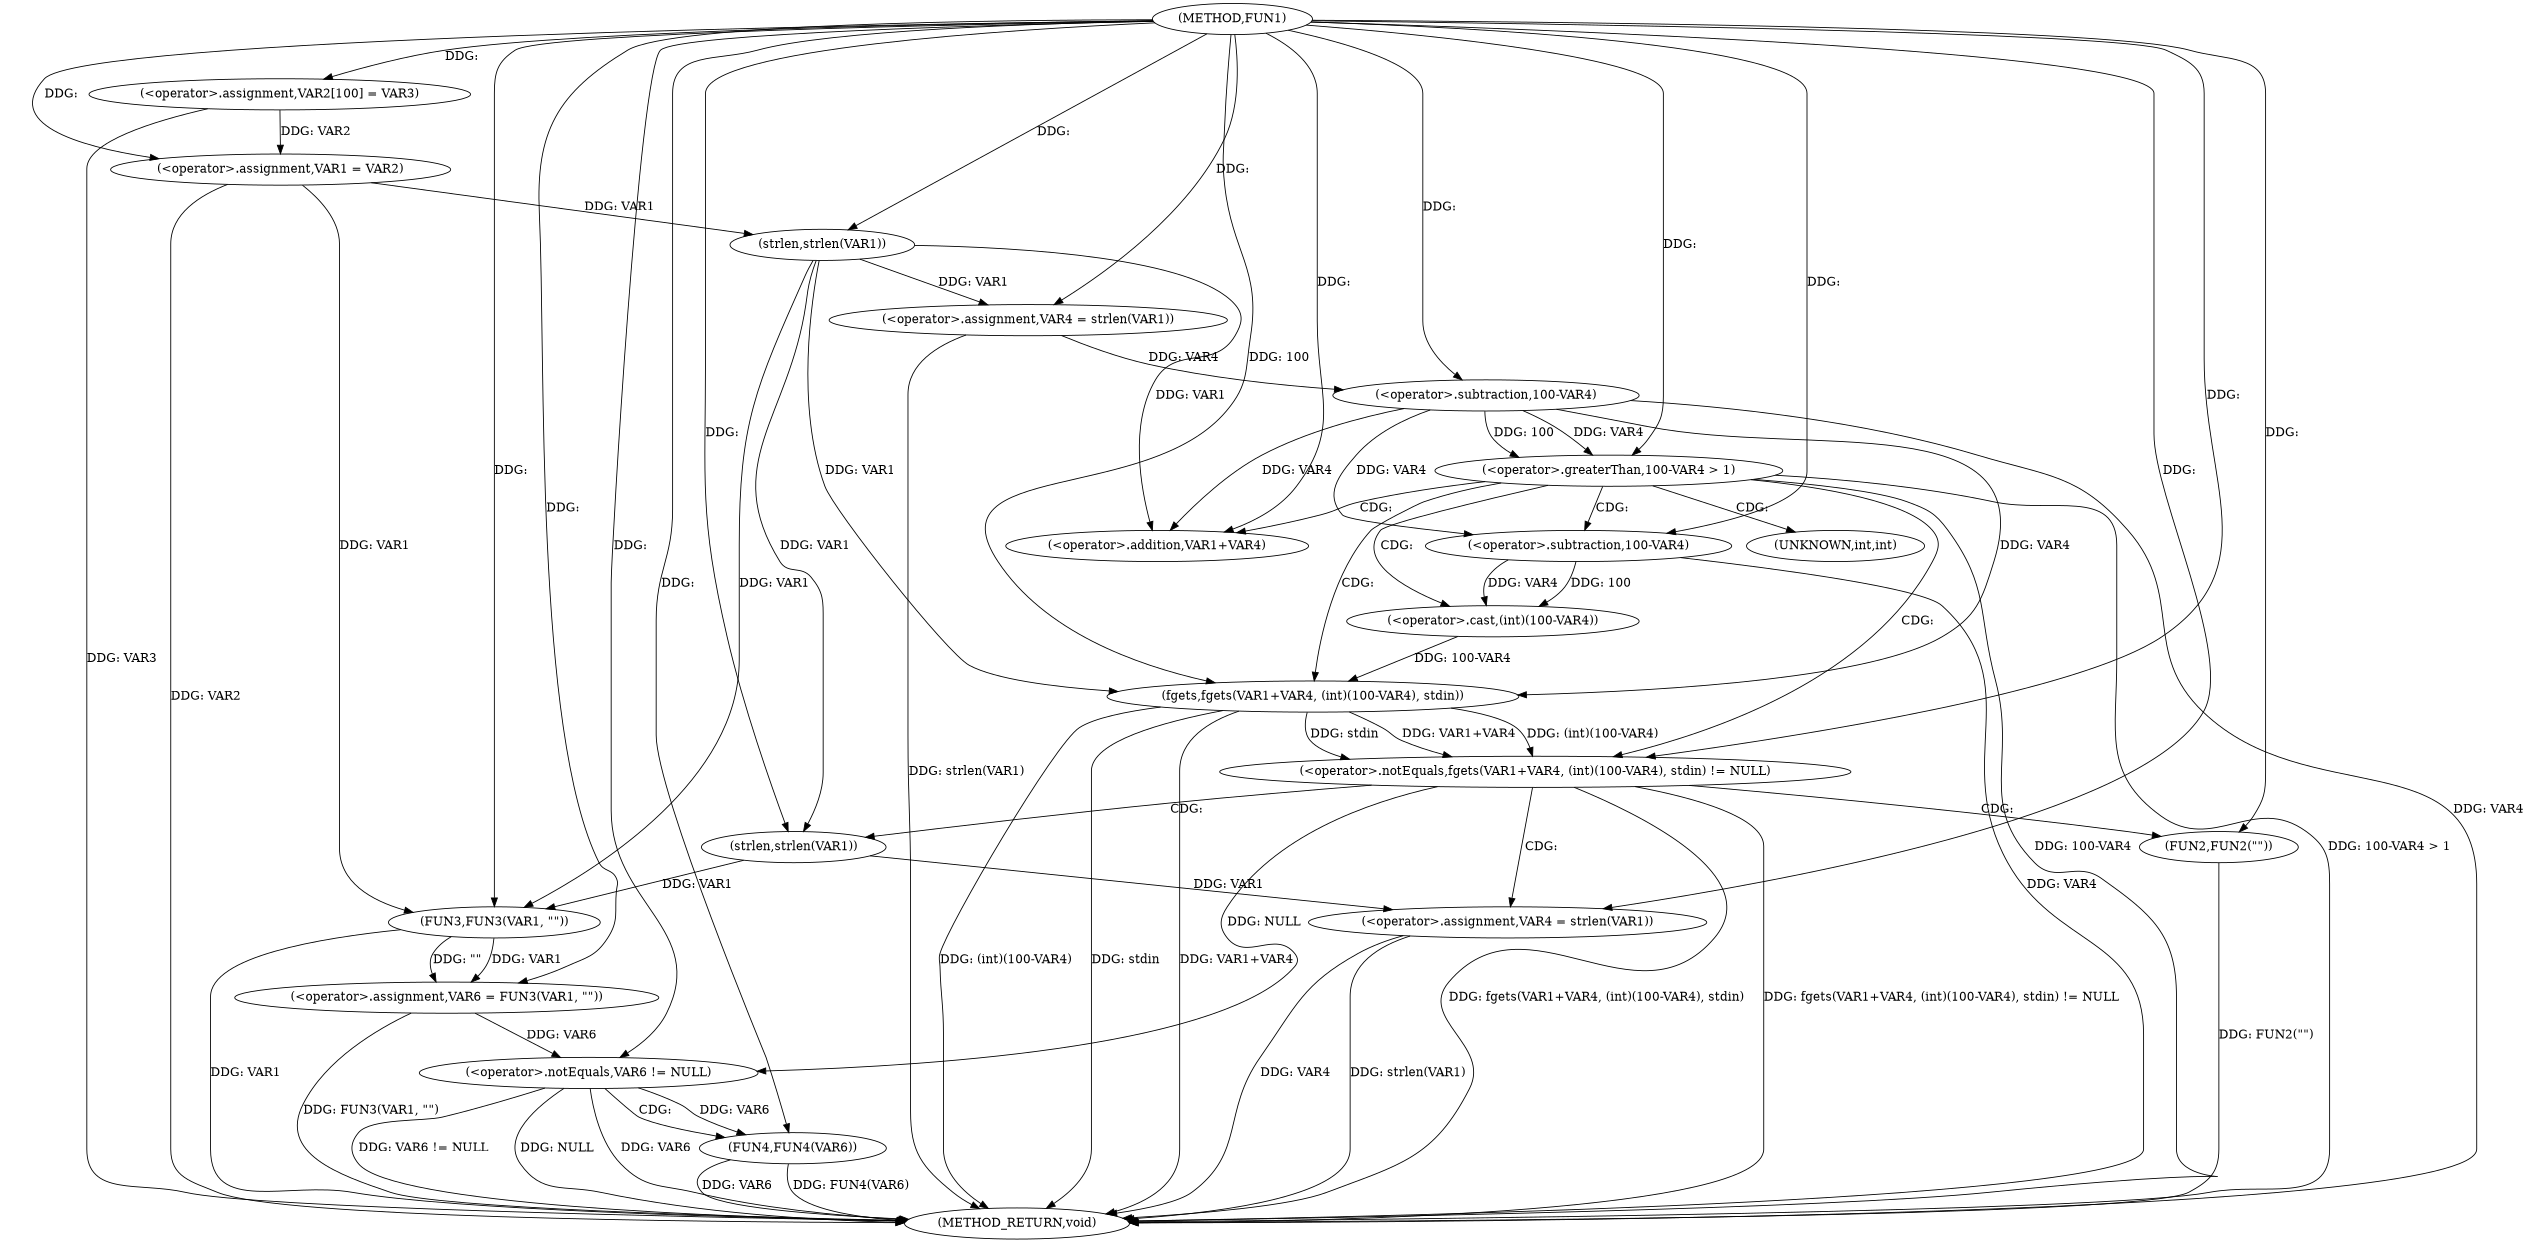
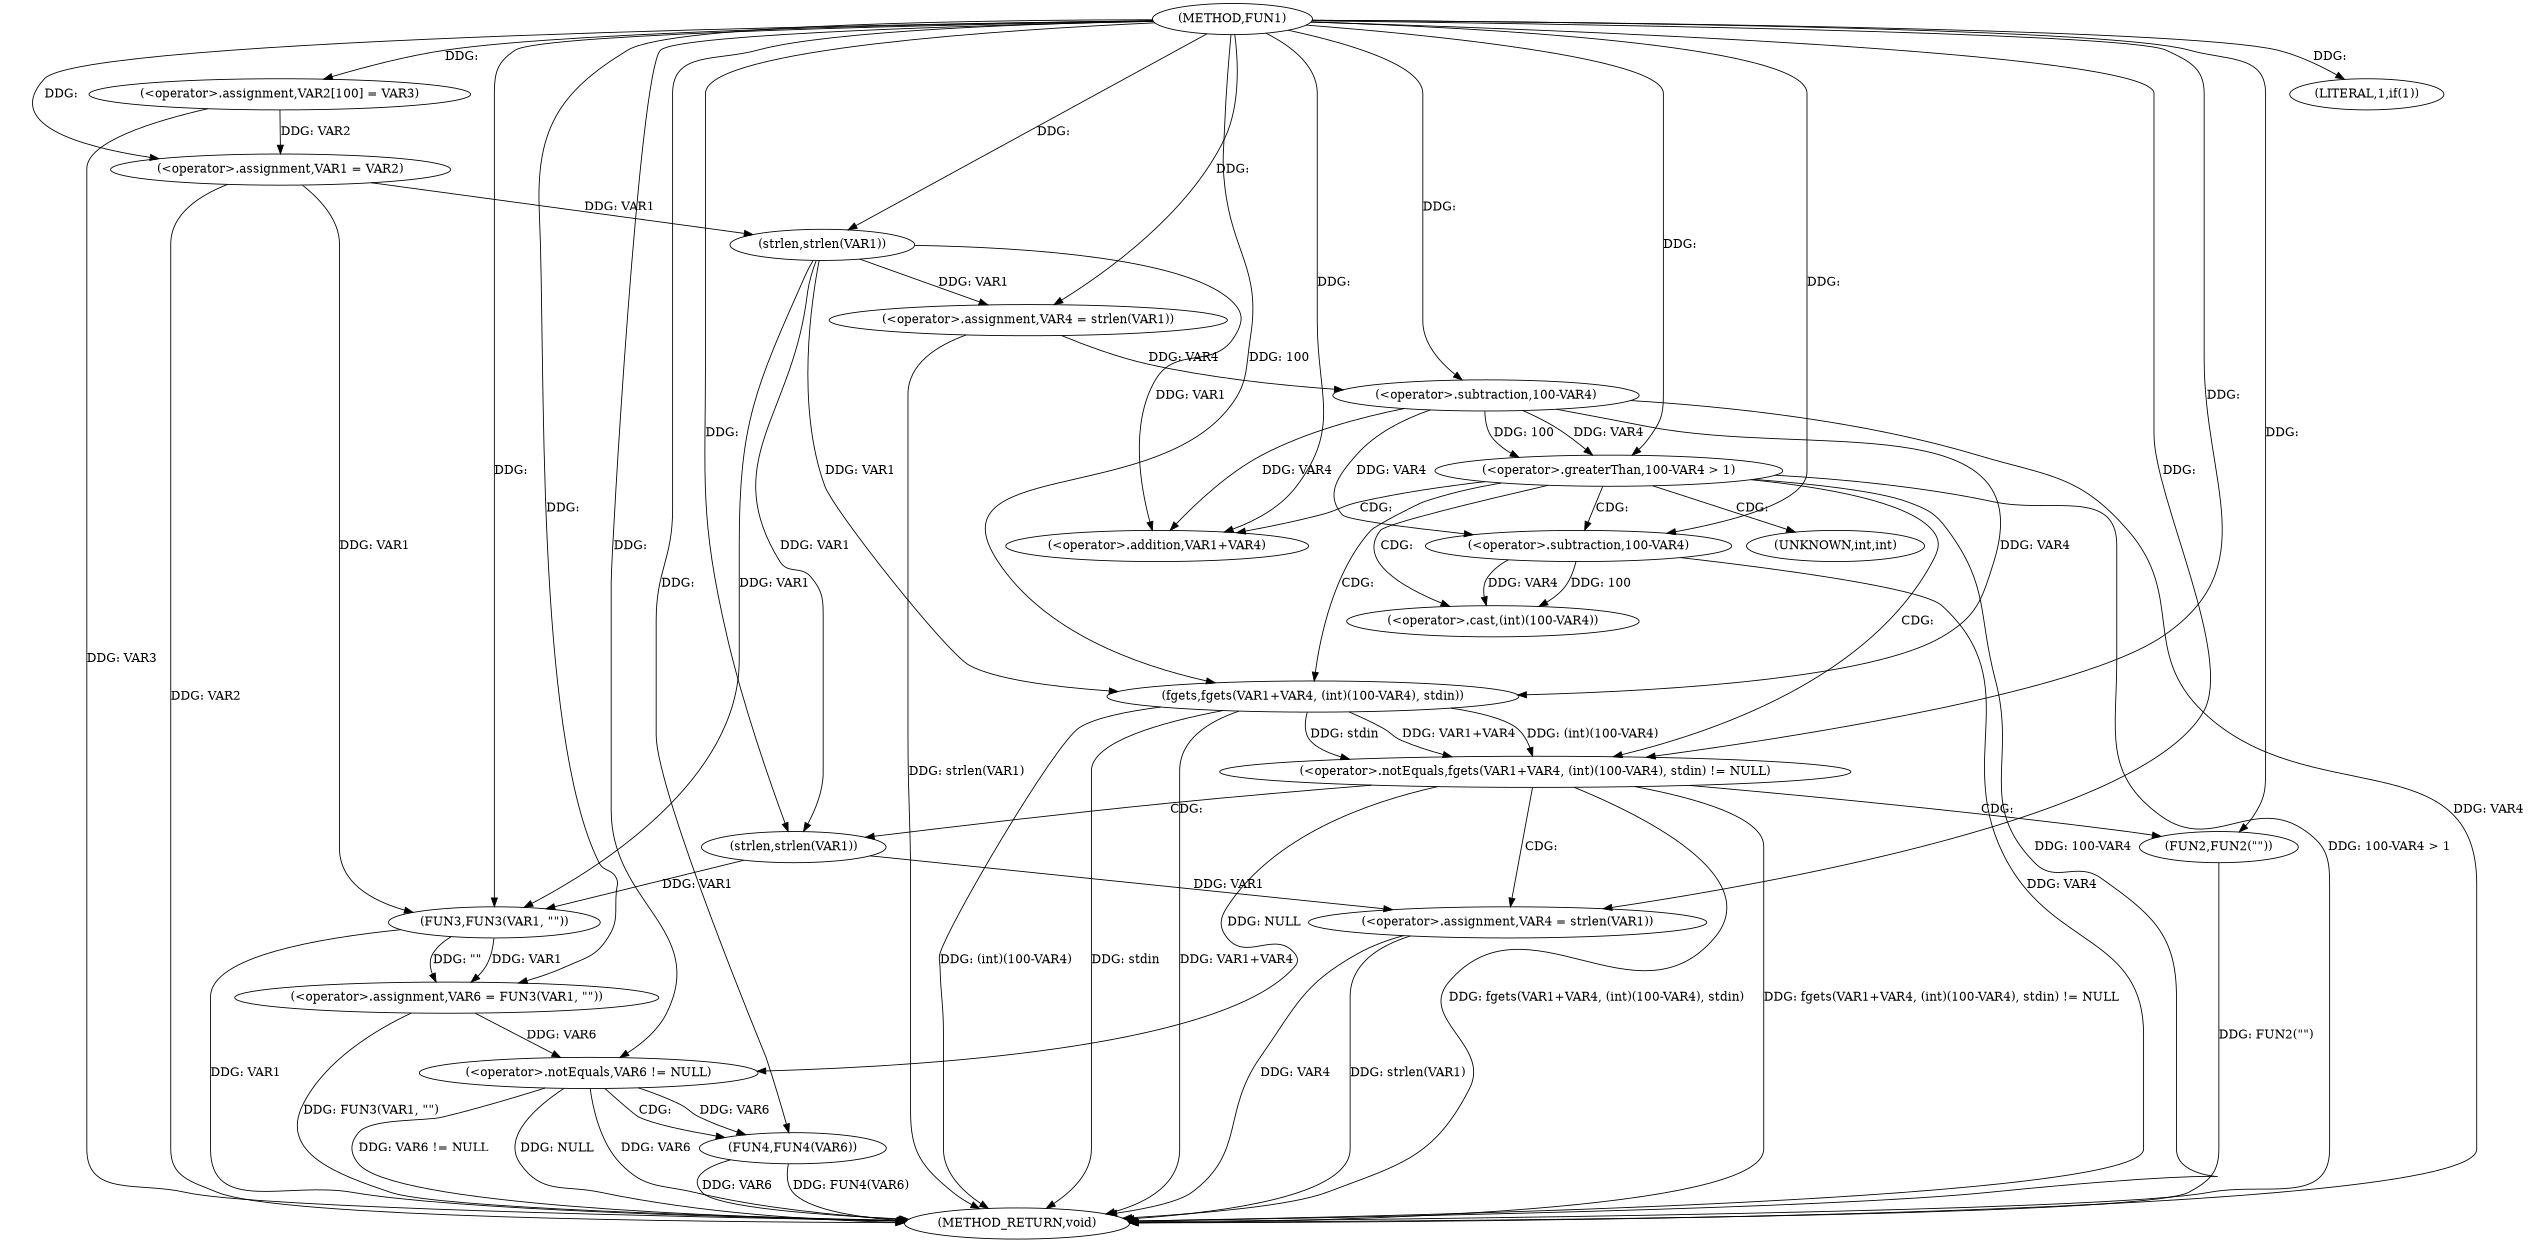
none -> (2367, 94)
(1407, 657) -> none
